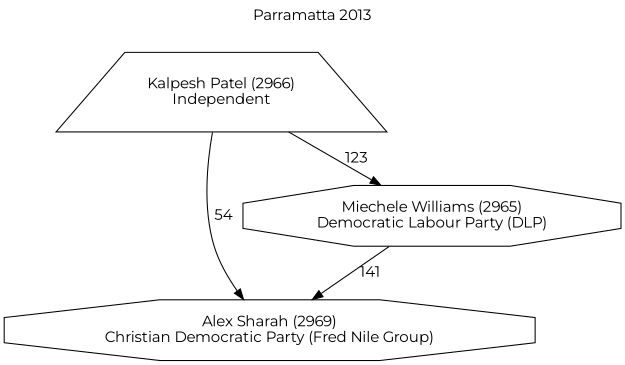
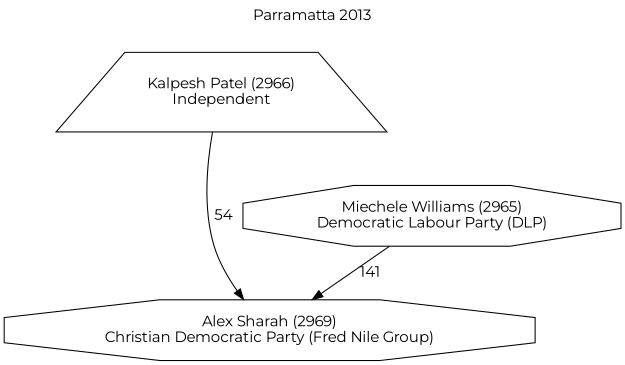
(330, 156) -> none
